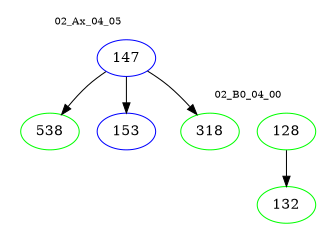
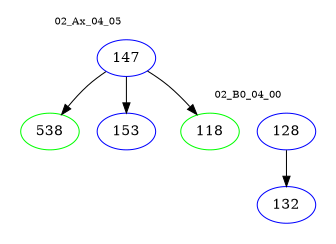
(210, 132) -> (210, 132)
(286, 132) -> (286, 132)
(286, 205) -> (286, 205)
